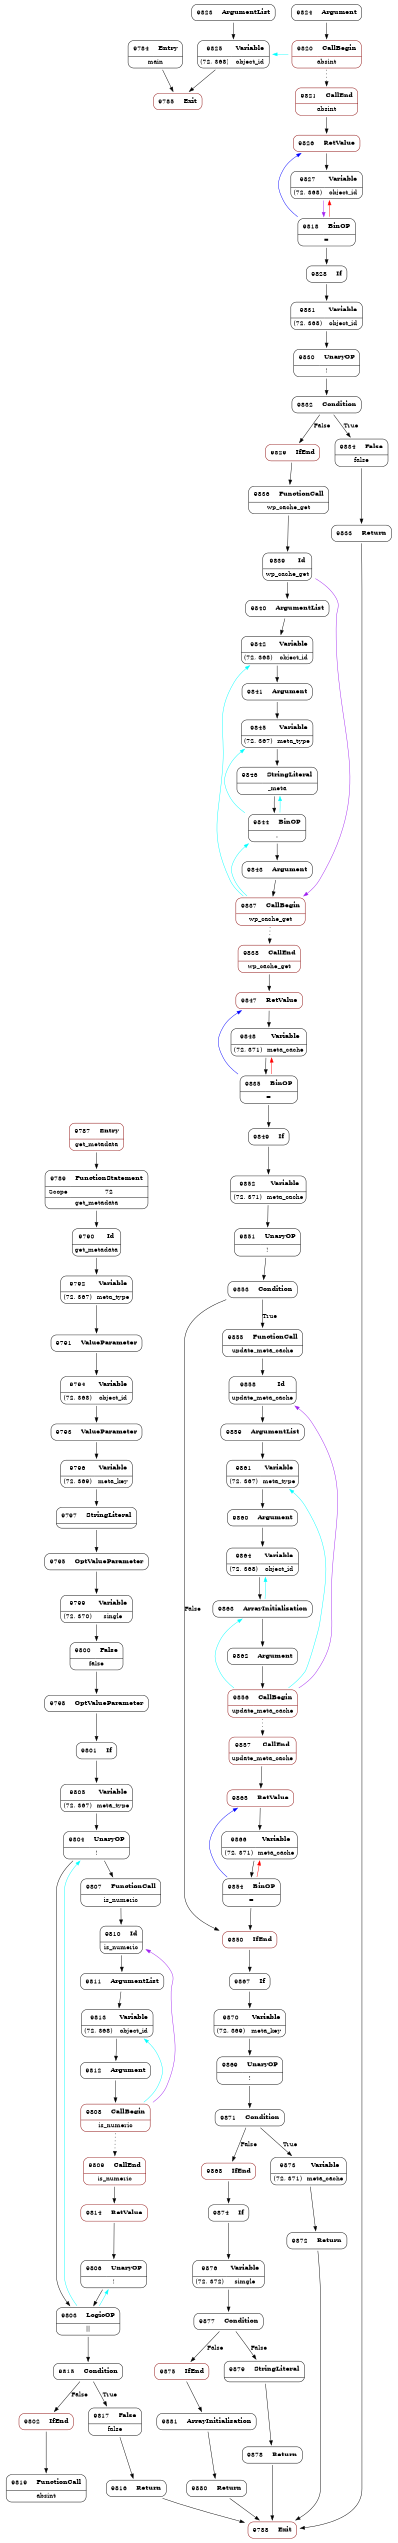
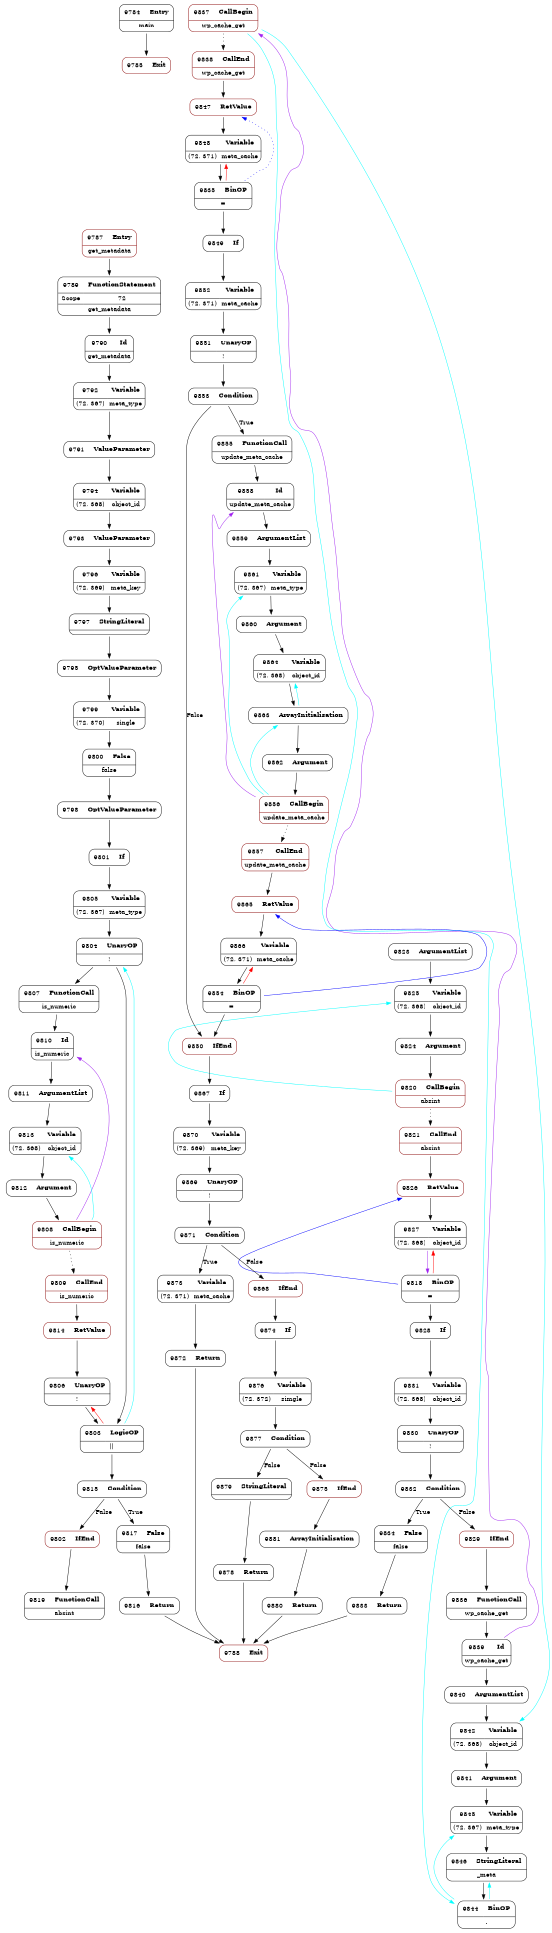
(204, 79) -> (430, 1023)
(277, 870) -> none
(218, 1043) -> (274, 150)
(103, 2300) -> (99, 1417)
